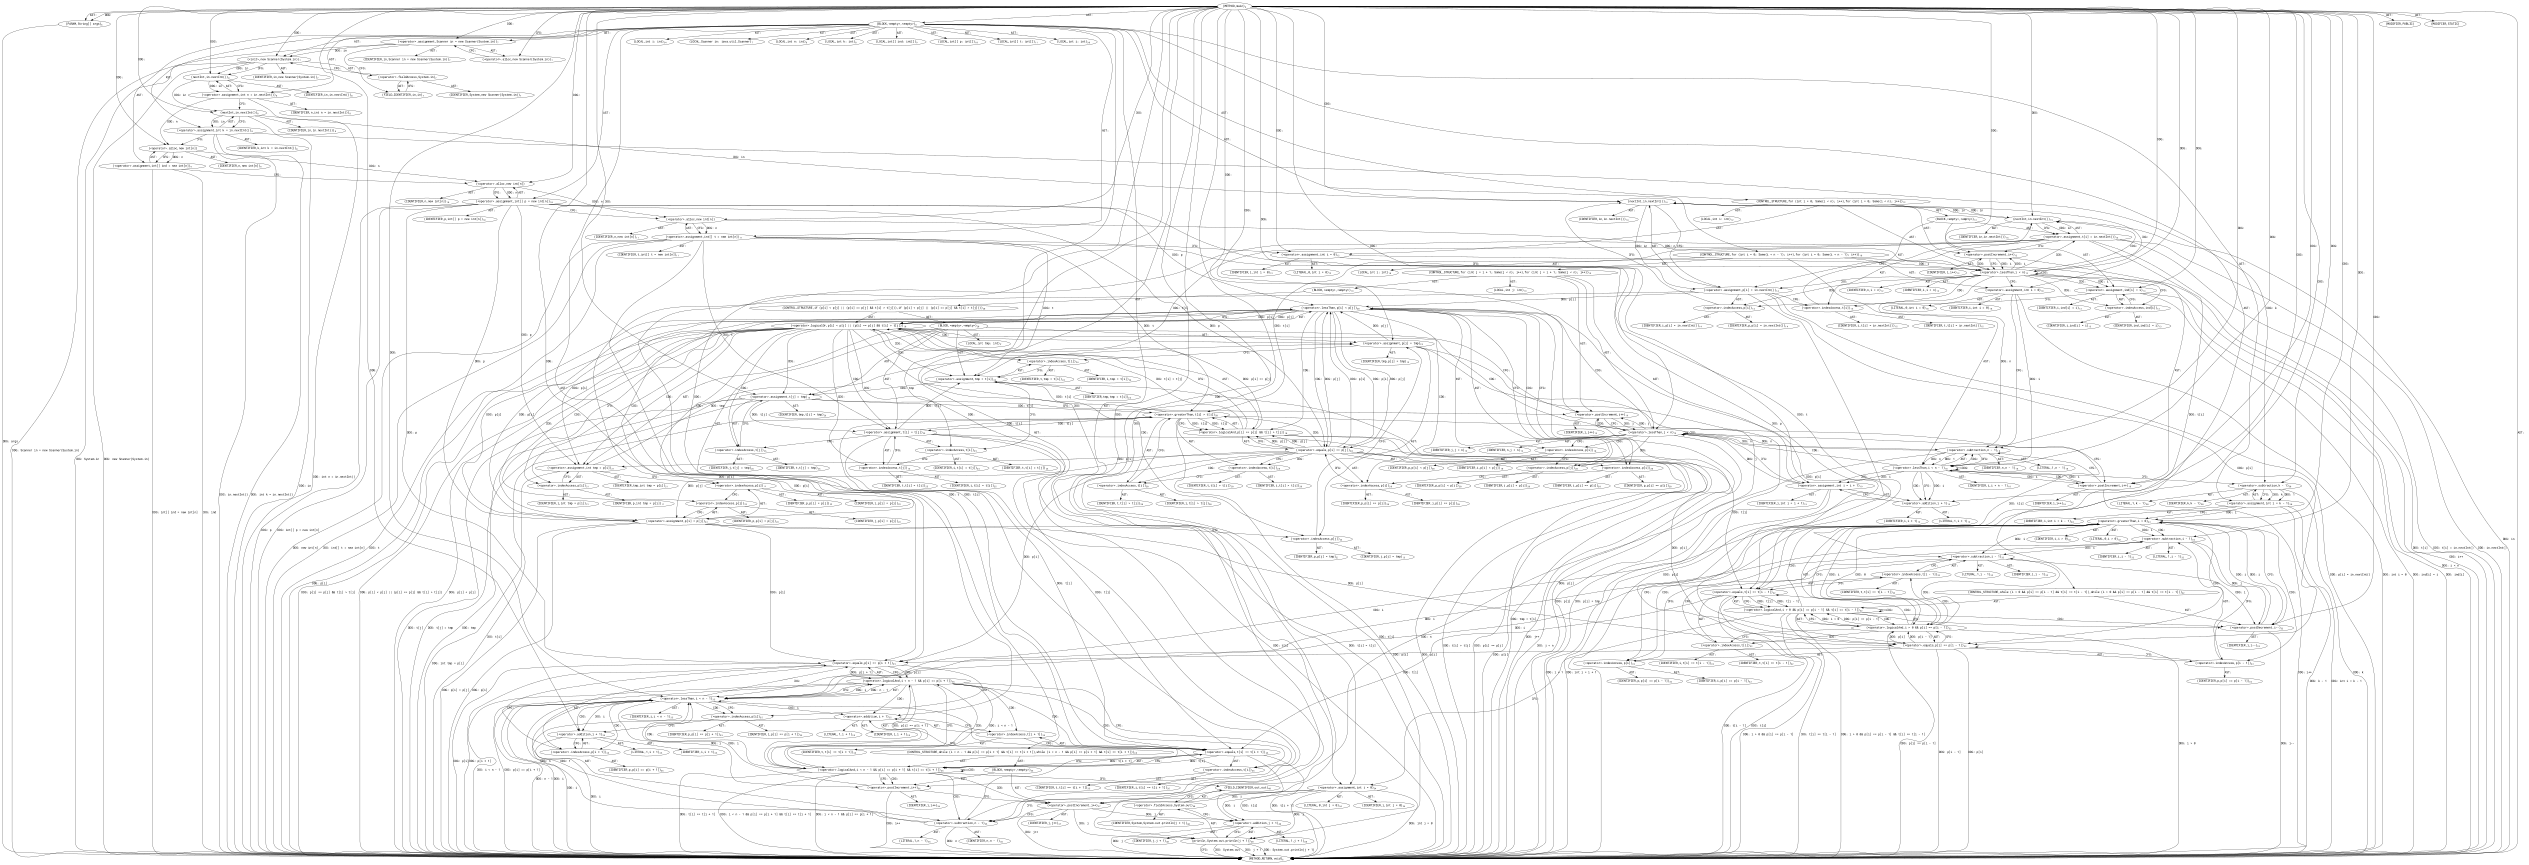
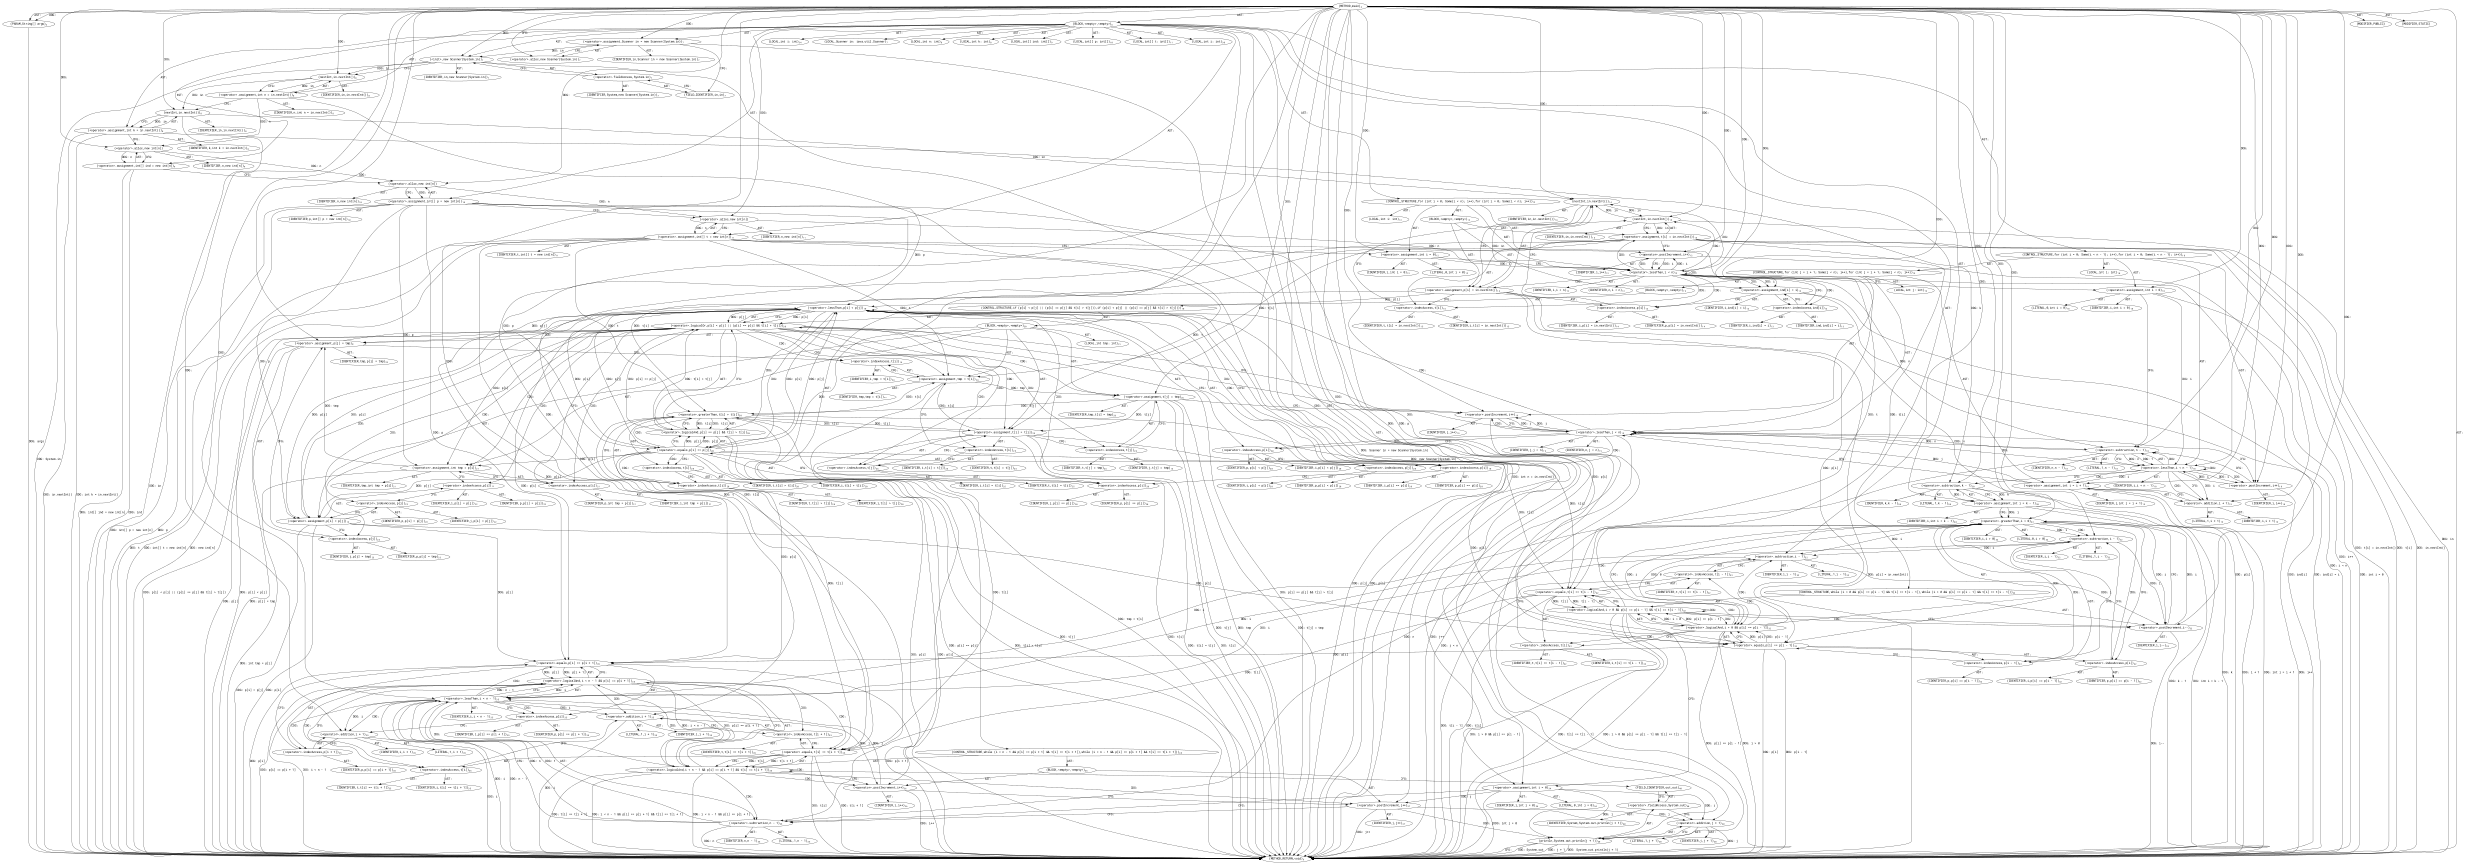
(1042, 379) -> none
